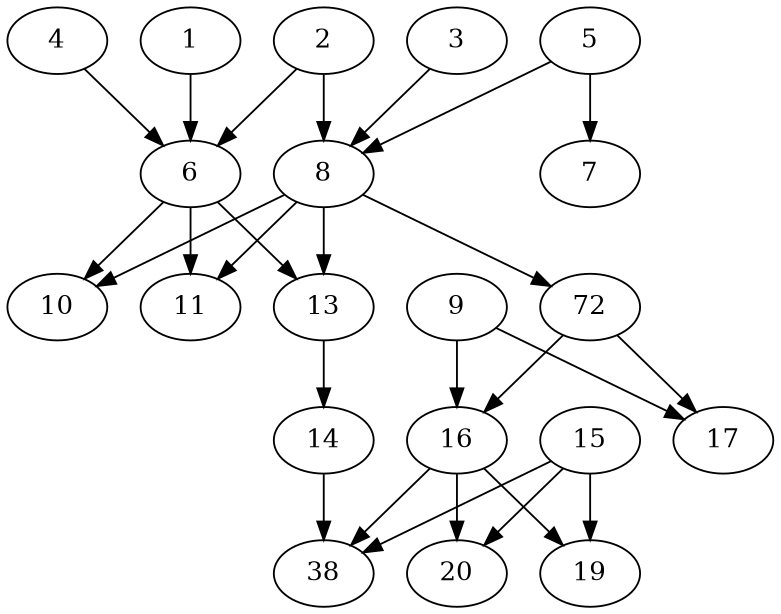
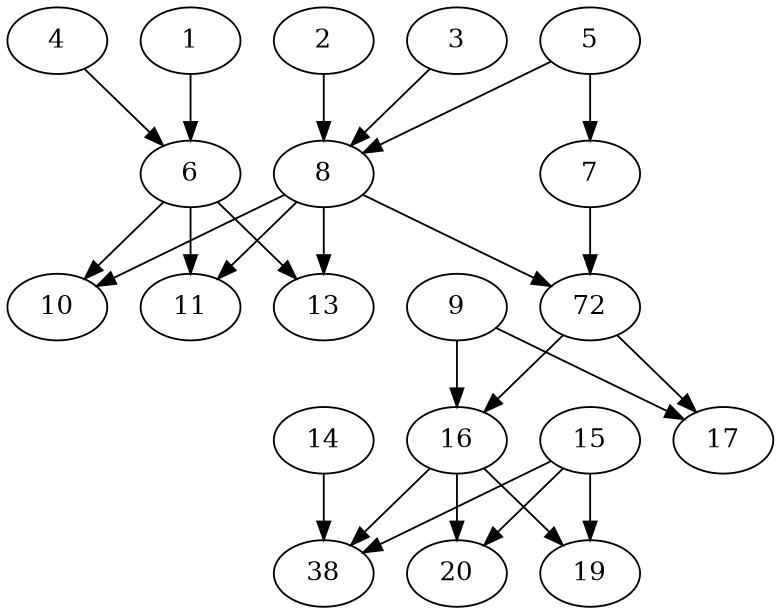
(264, 101) -> none
none -> (590, 231)
(324, 365) -> none
